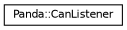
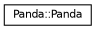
(63, 15) -> (48, 15)
